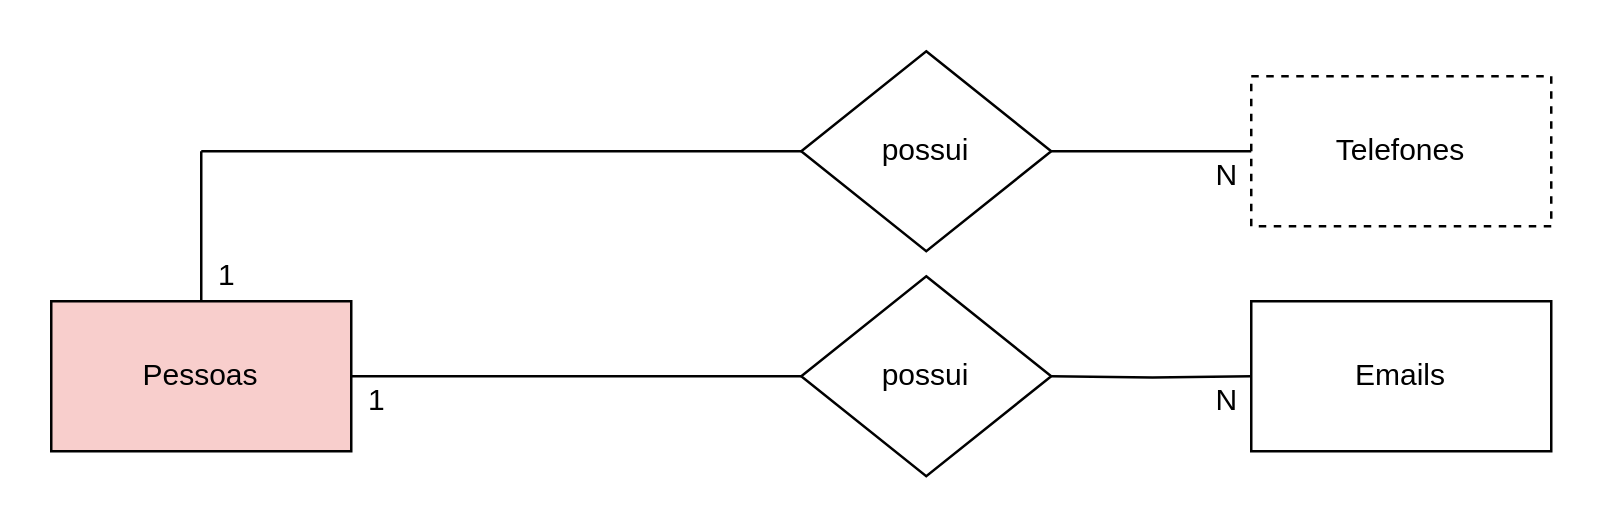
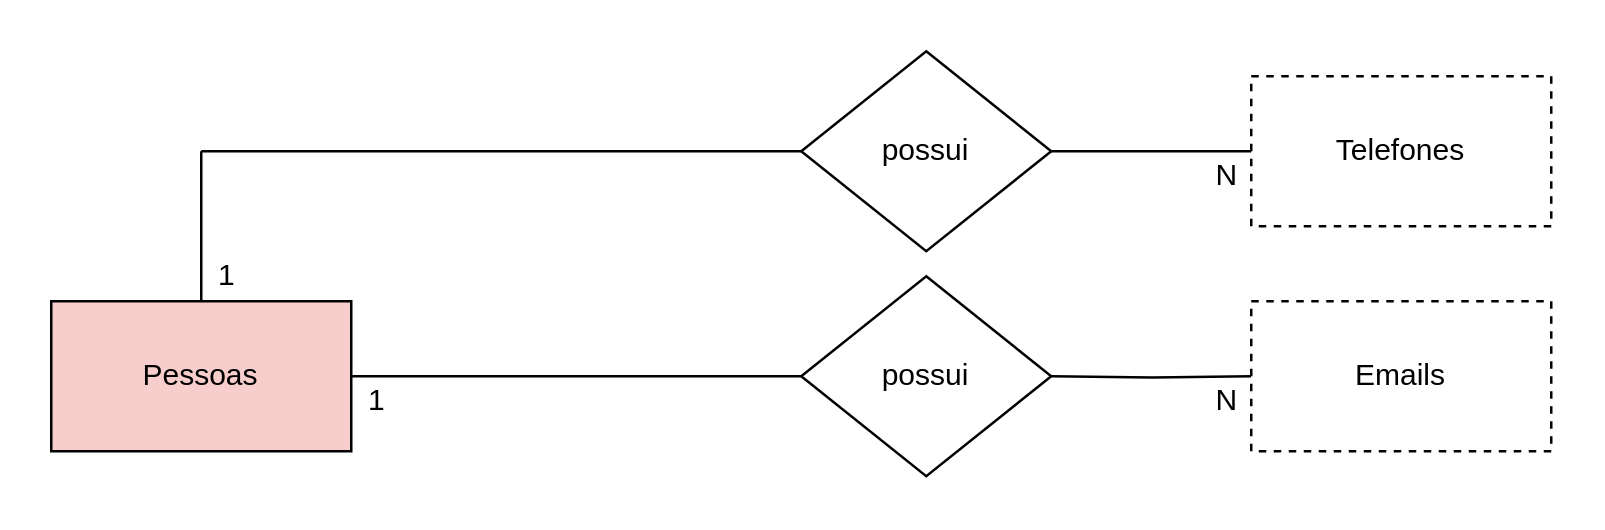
(1401, 376) -> (1401, 376)
